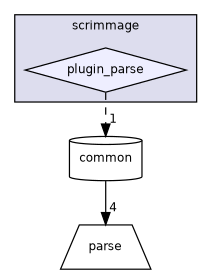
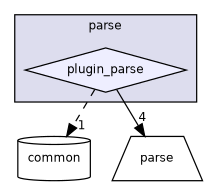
(106, 26) -> (106, 26)
(106, 197) -> (129, 109)
